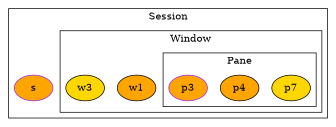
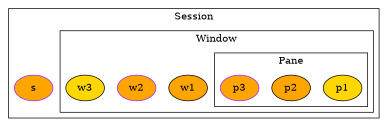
none -> (137, 88)
(240, 88) -> (291, 88)
(291, 88) -> (343, 88)
